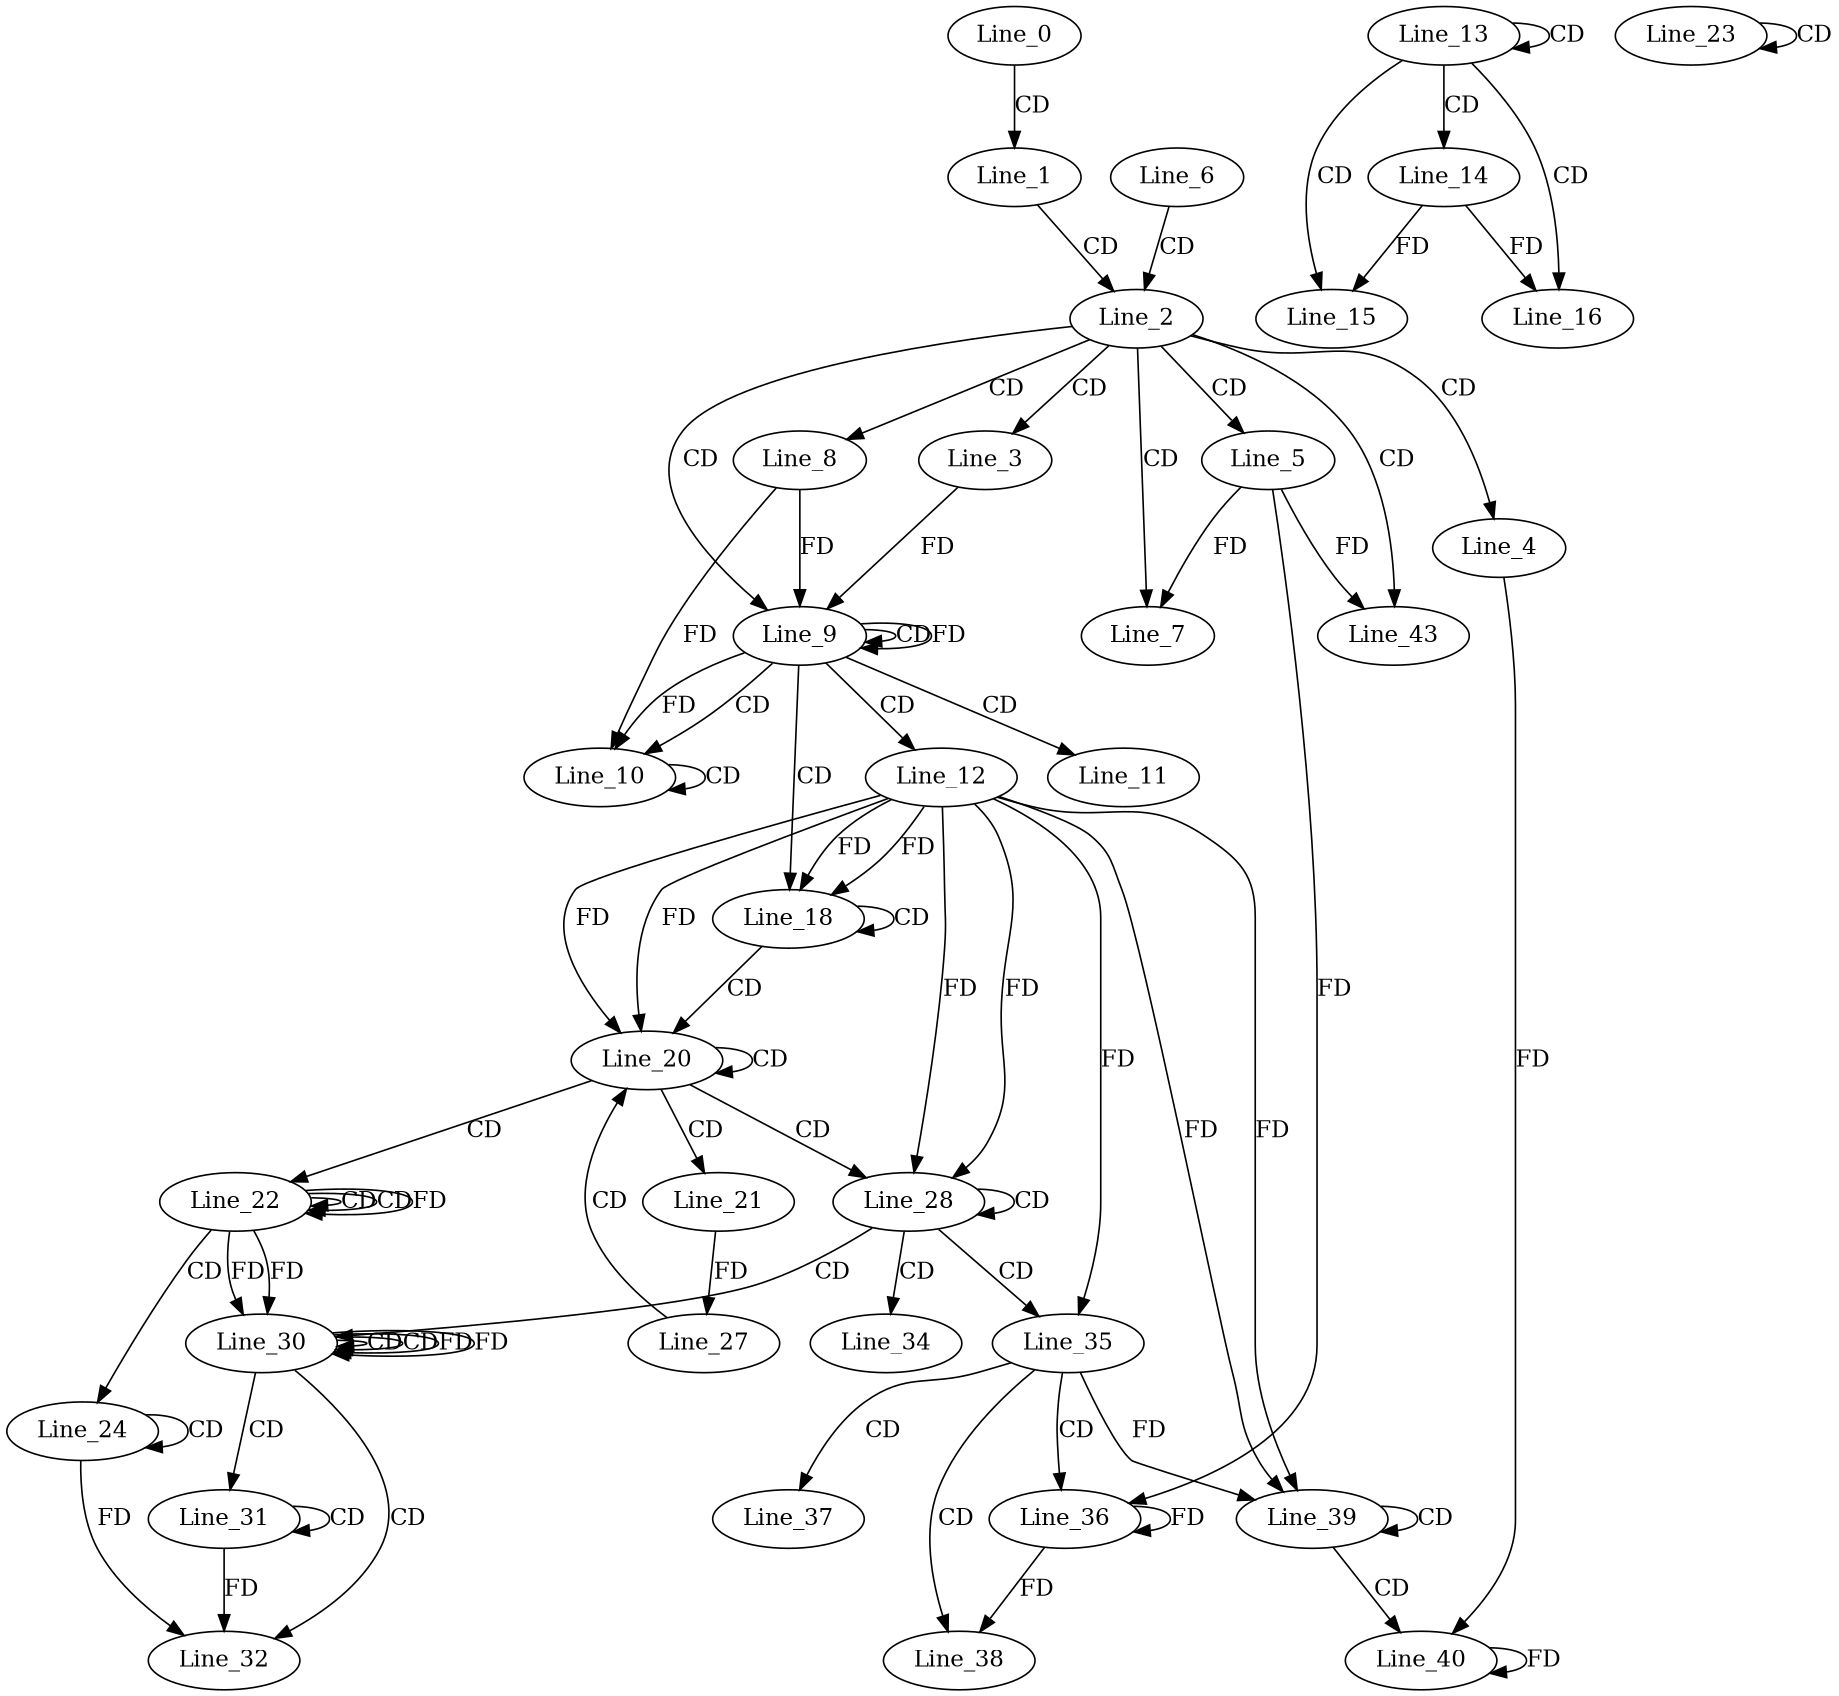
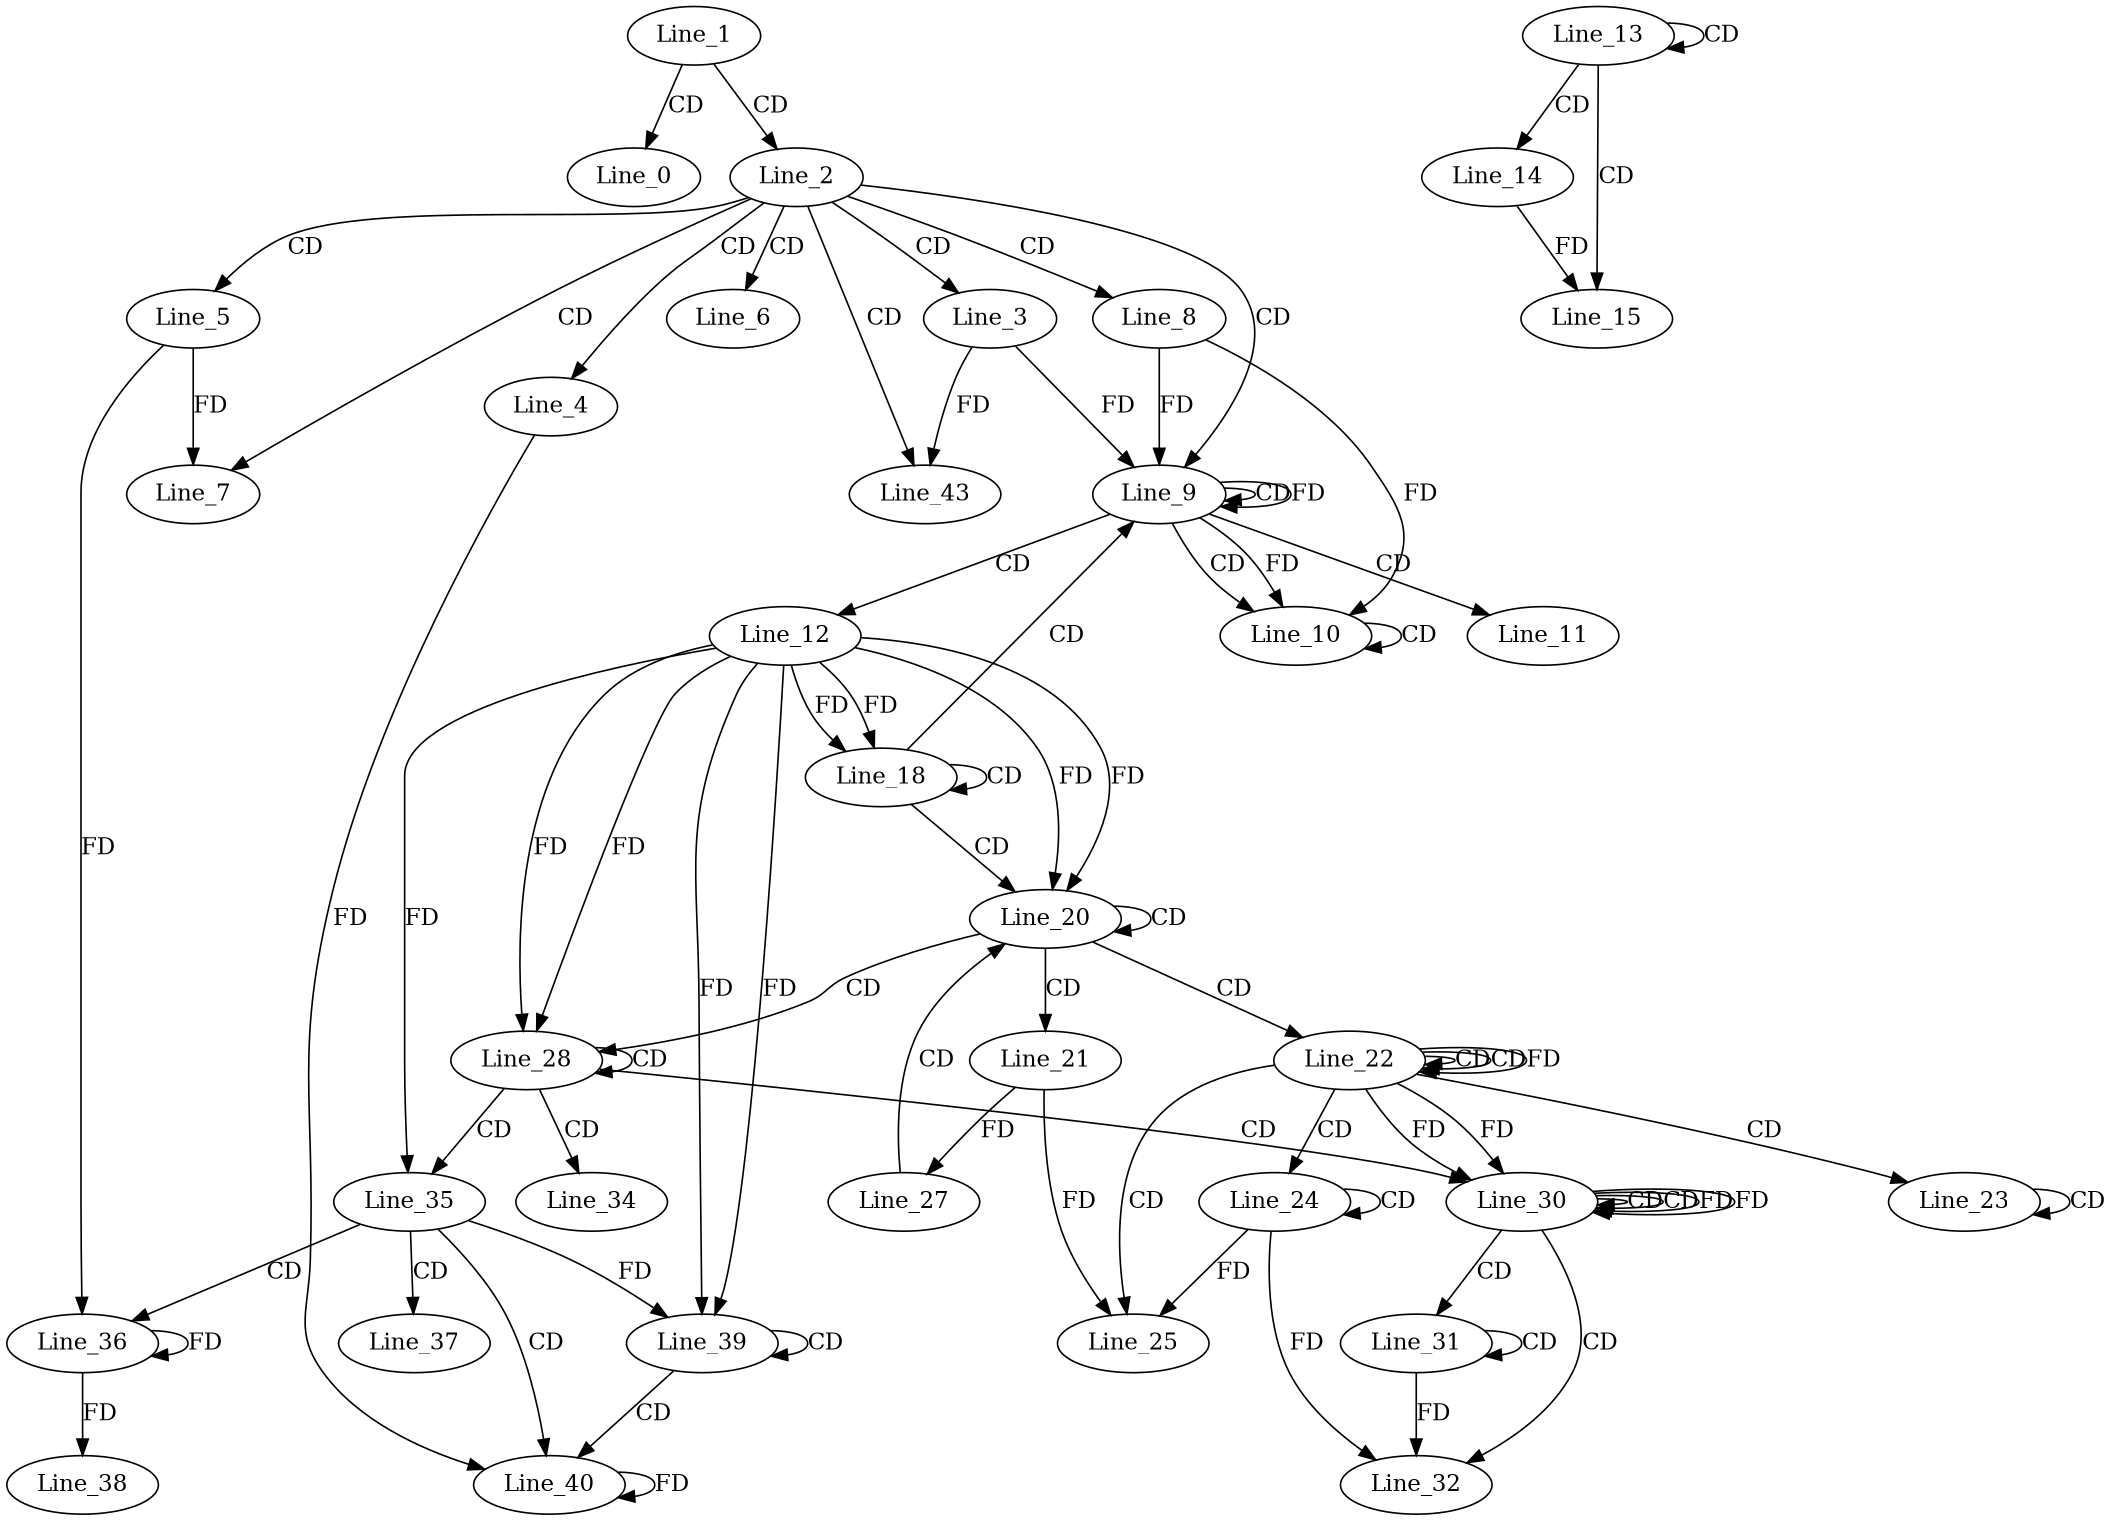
(1015, 98) -> (667, 99)
(1159, 240) -> (768, 240)
(1558, 319) -> none
(1313, 546) -> (949, 396)
(794, 769) -> (1015, 642)
none -> (1655, 1122)
none -> (1133, 1343)
(944, 1477) -> (510, 1324)
